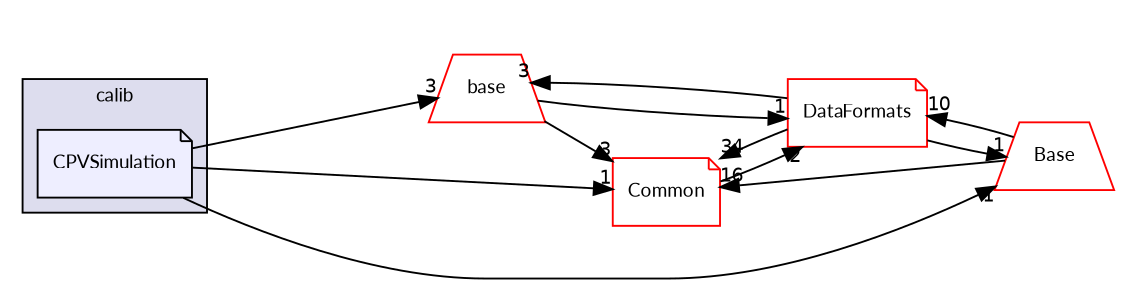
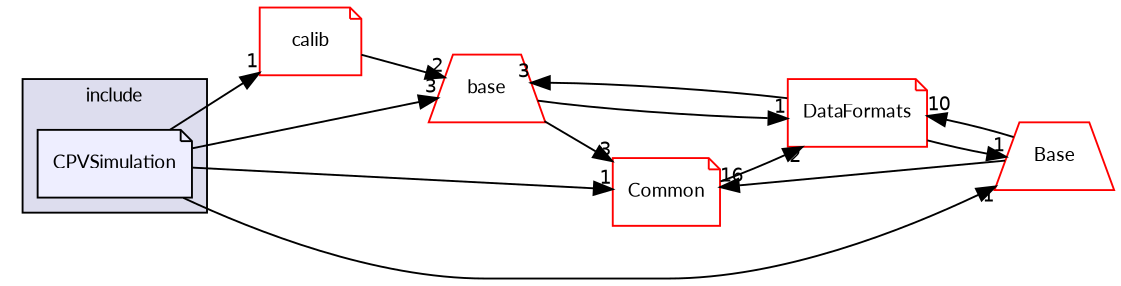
none -> (311, 41)
(115, 97) -> (115, 97)
(762, 140) -> none
